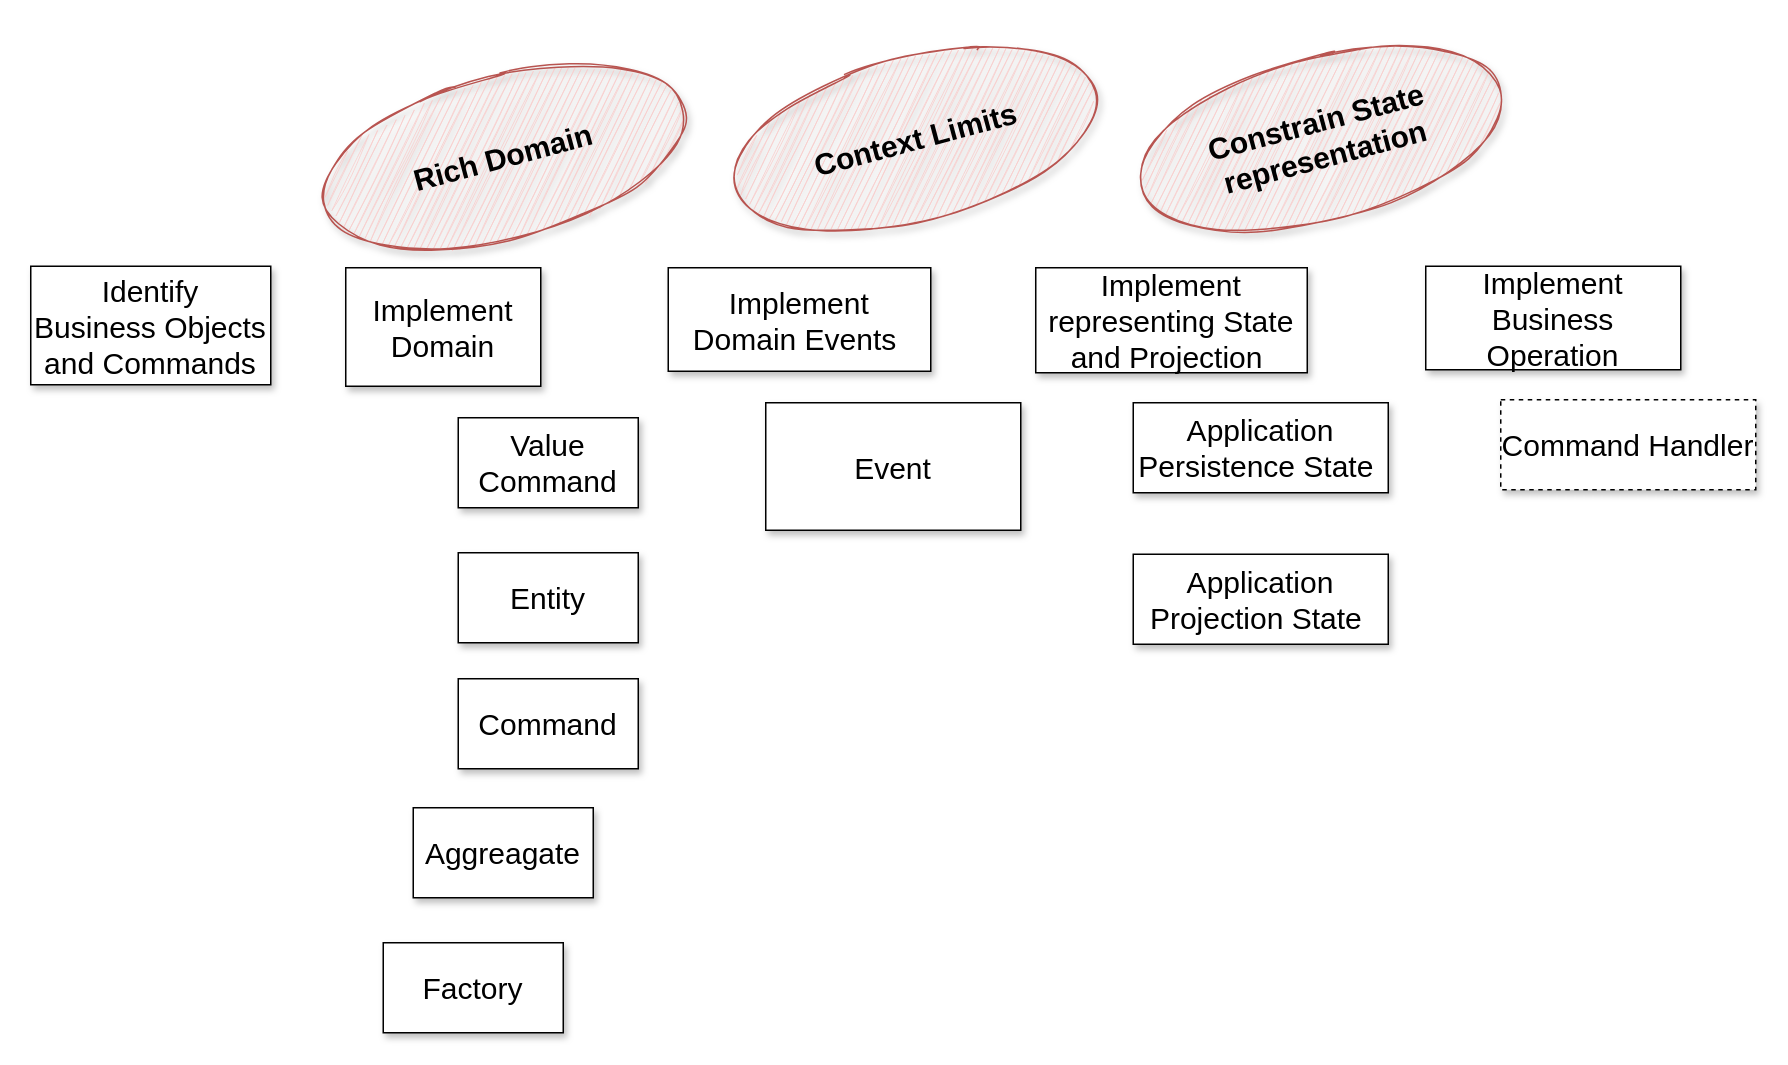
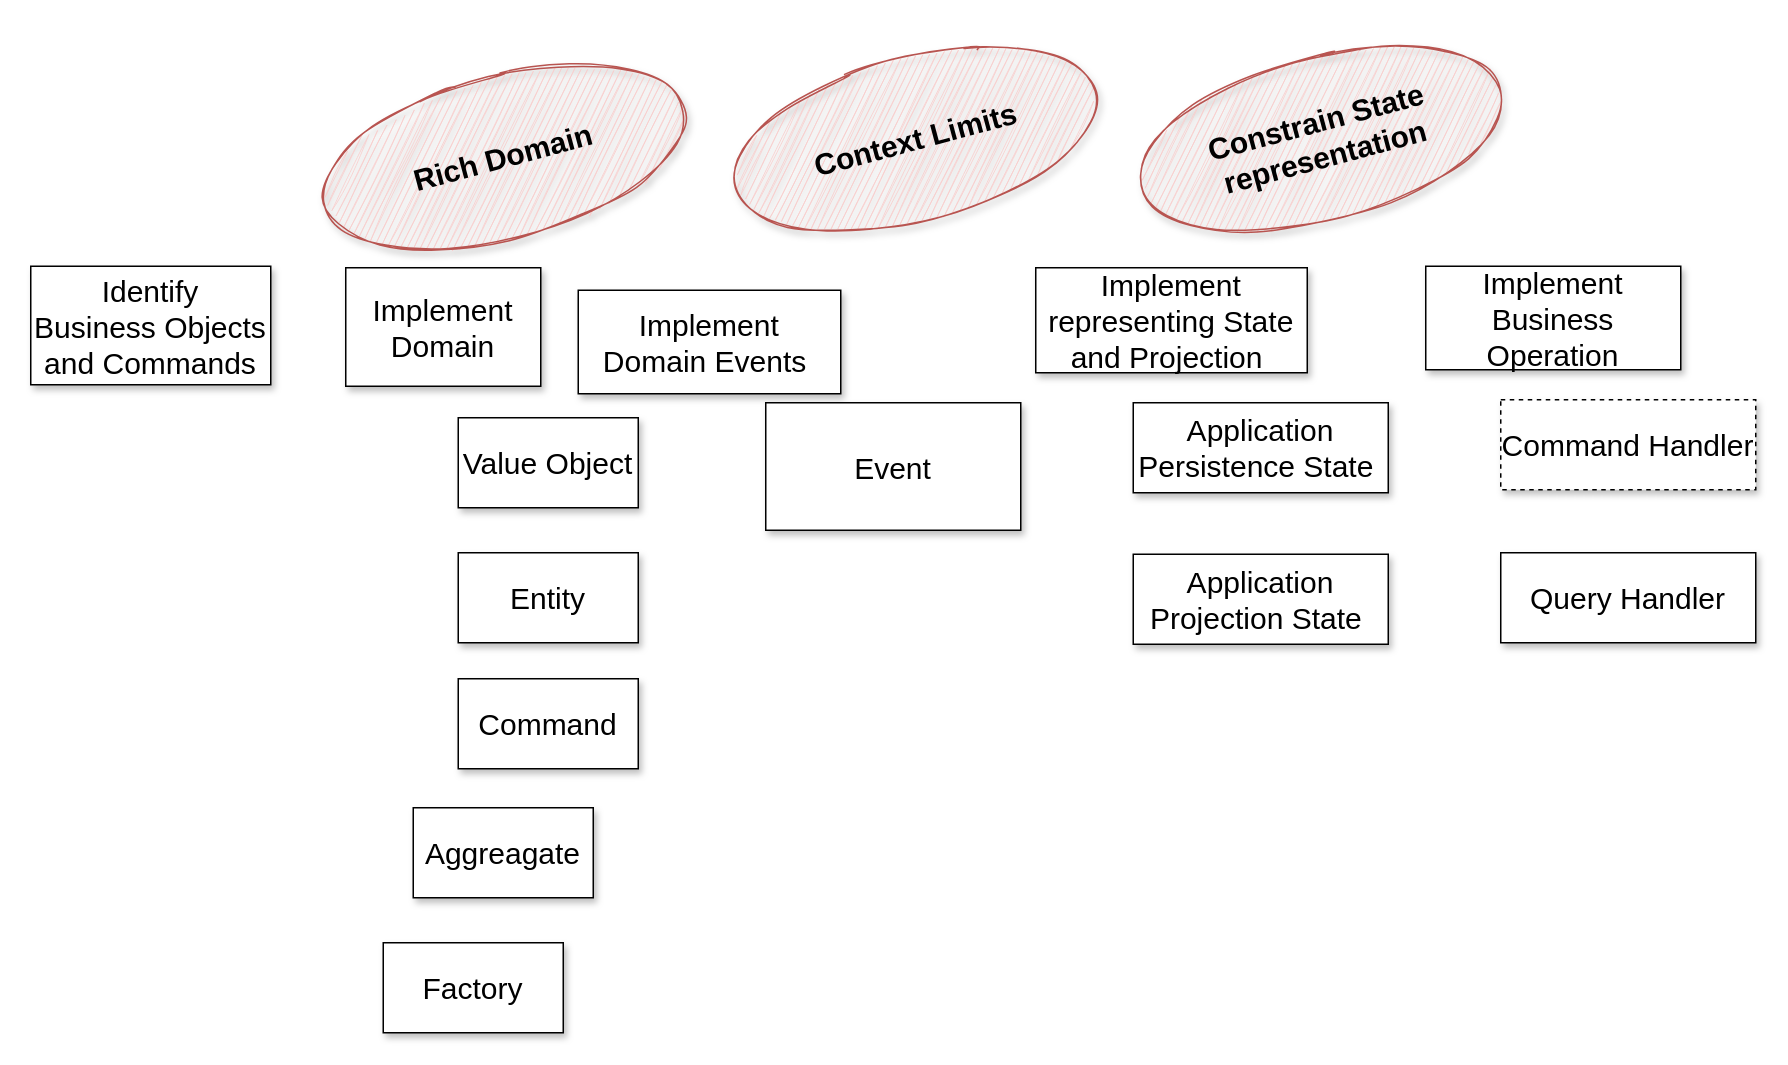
(800, 320) -> (710, 342)
(548, 463) -> (548, 463)
none -> (1628, 598)
